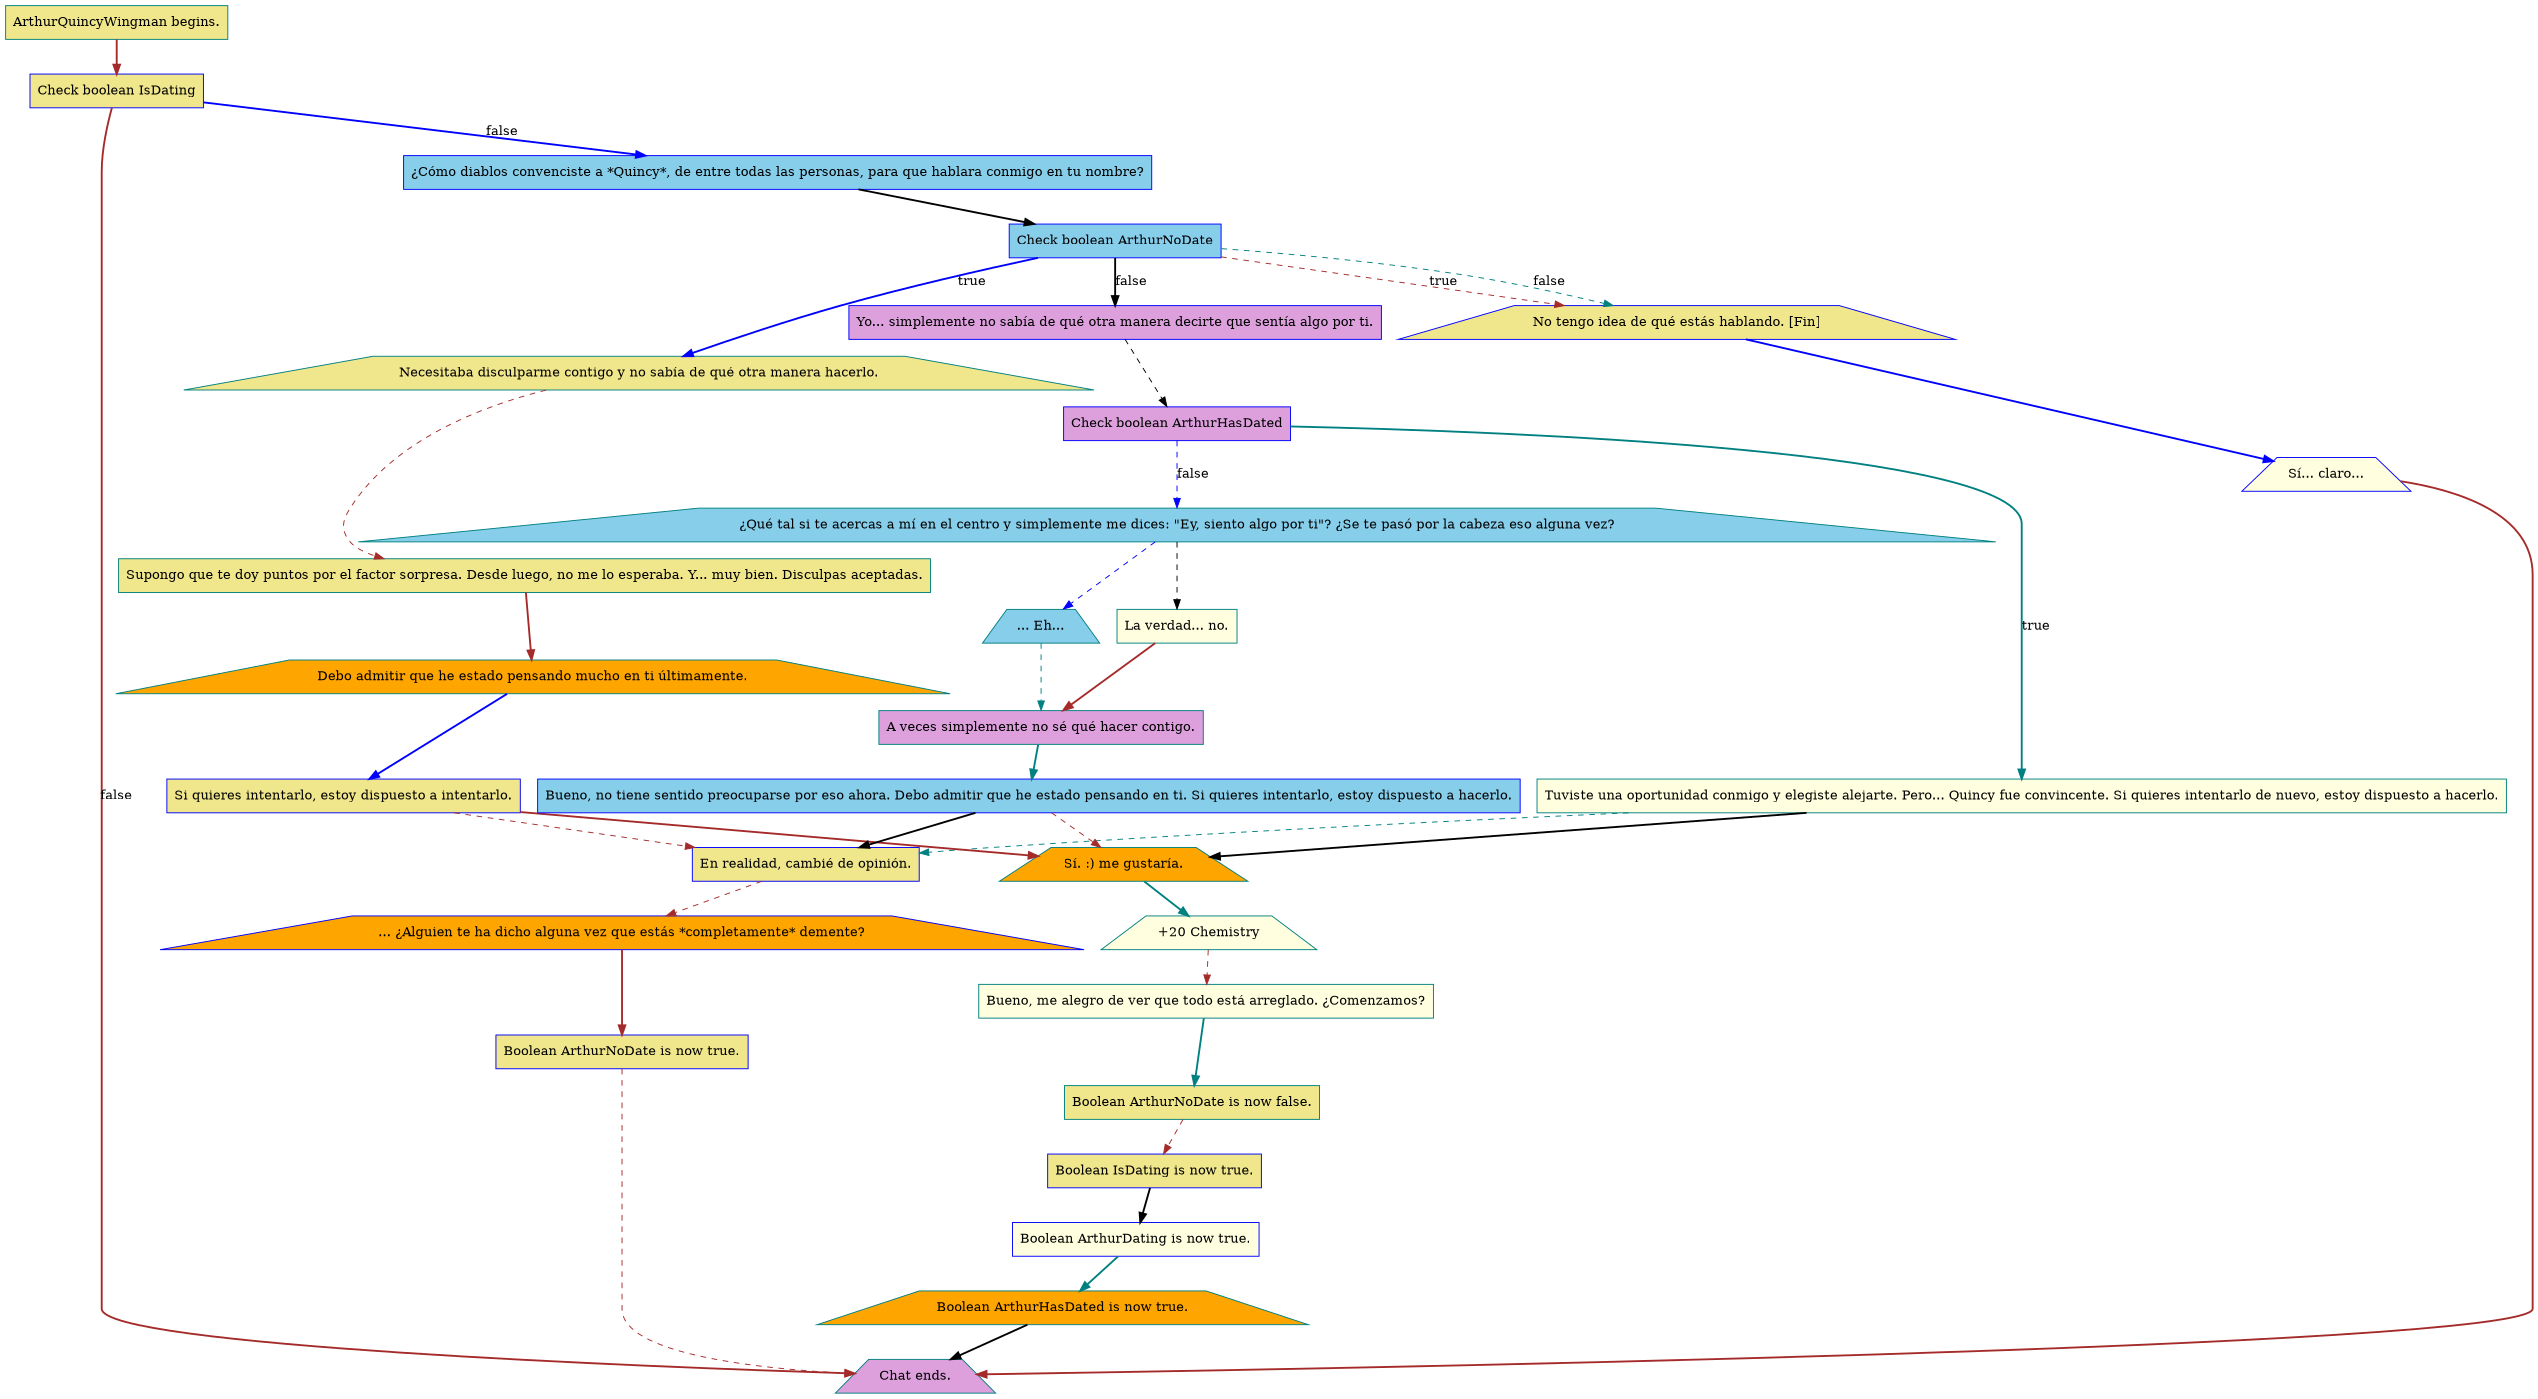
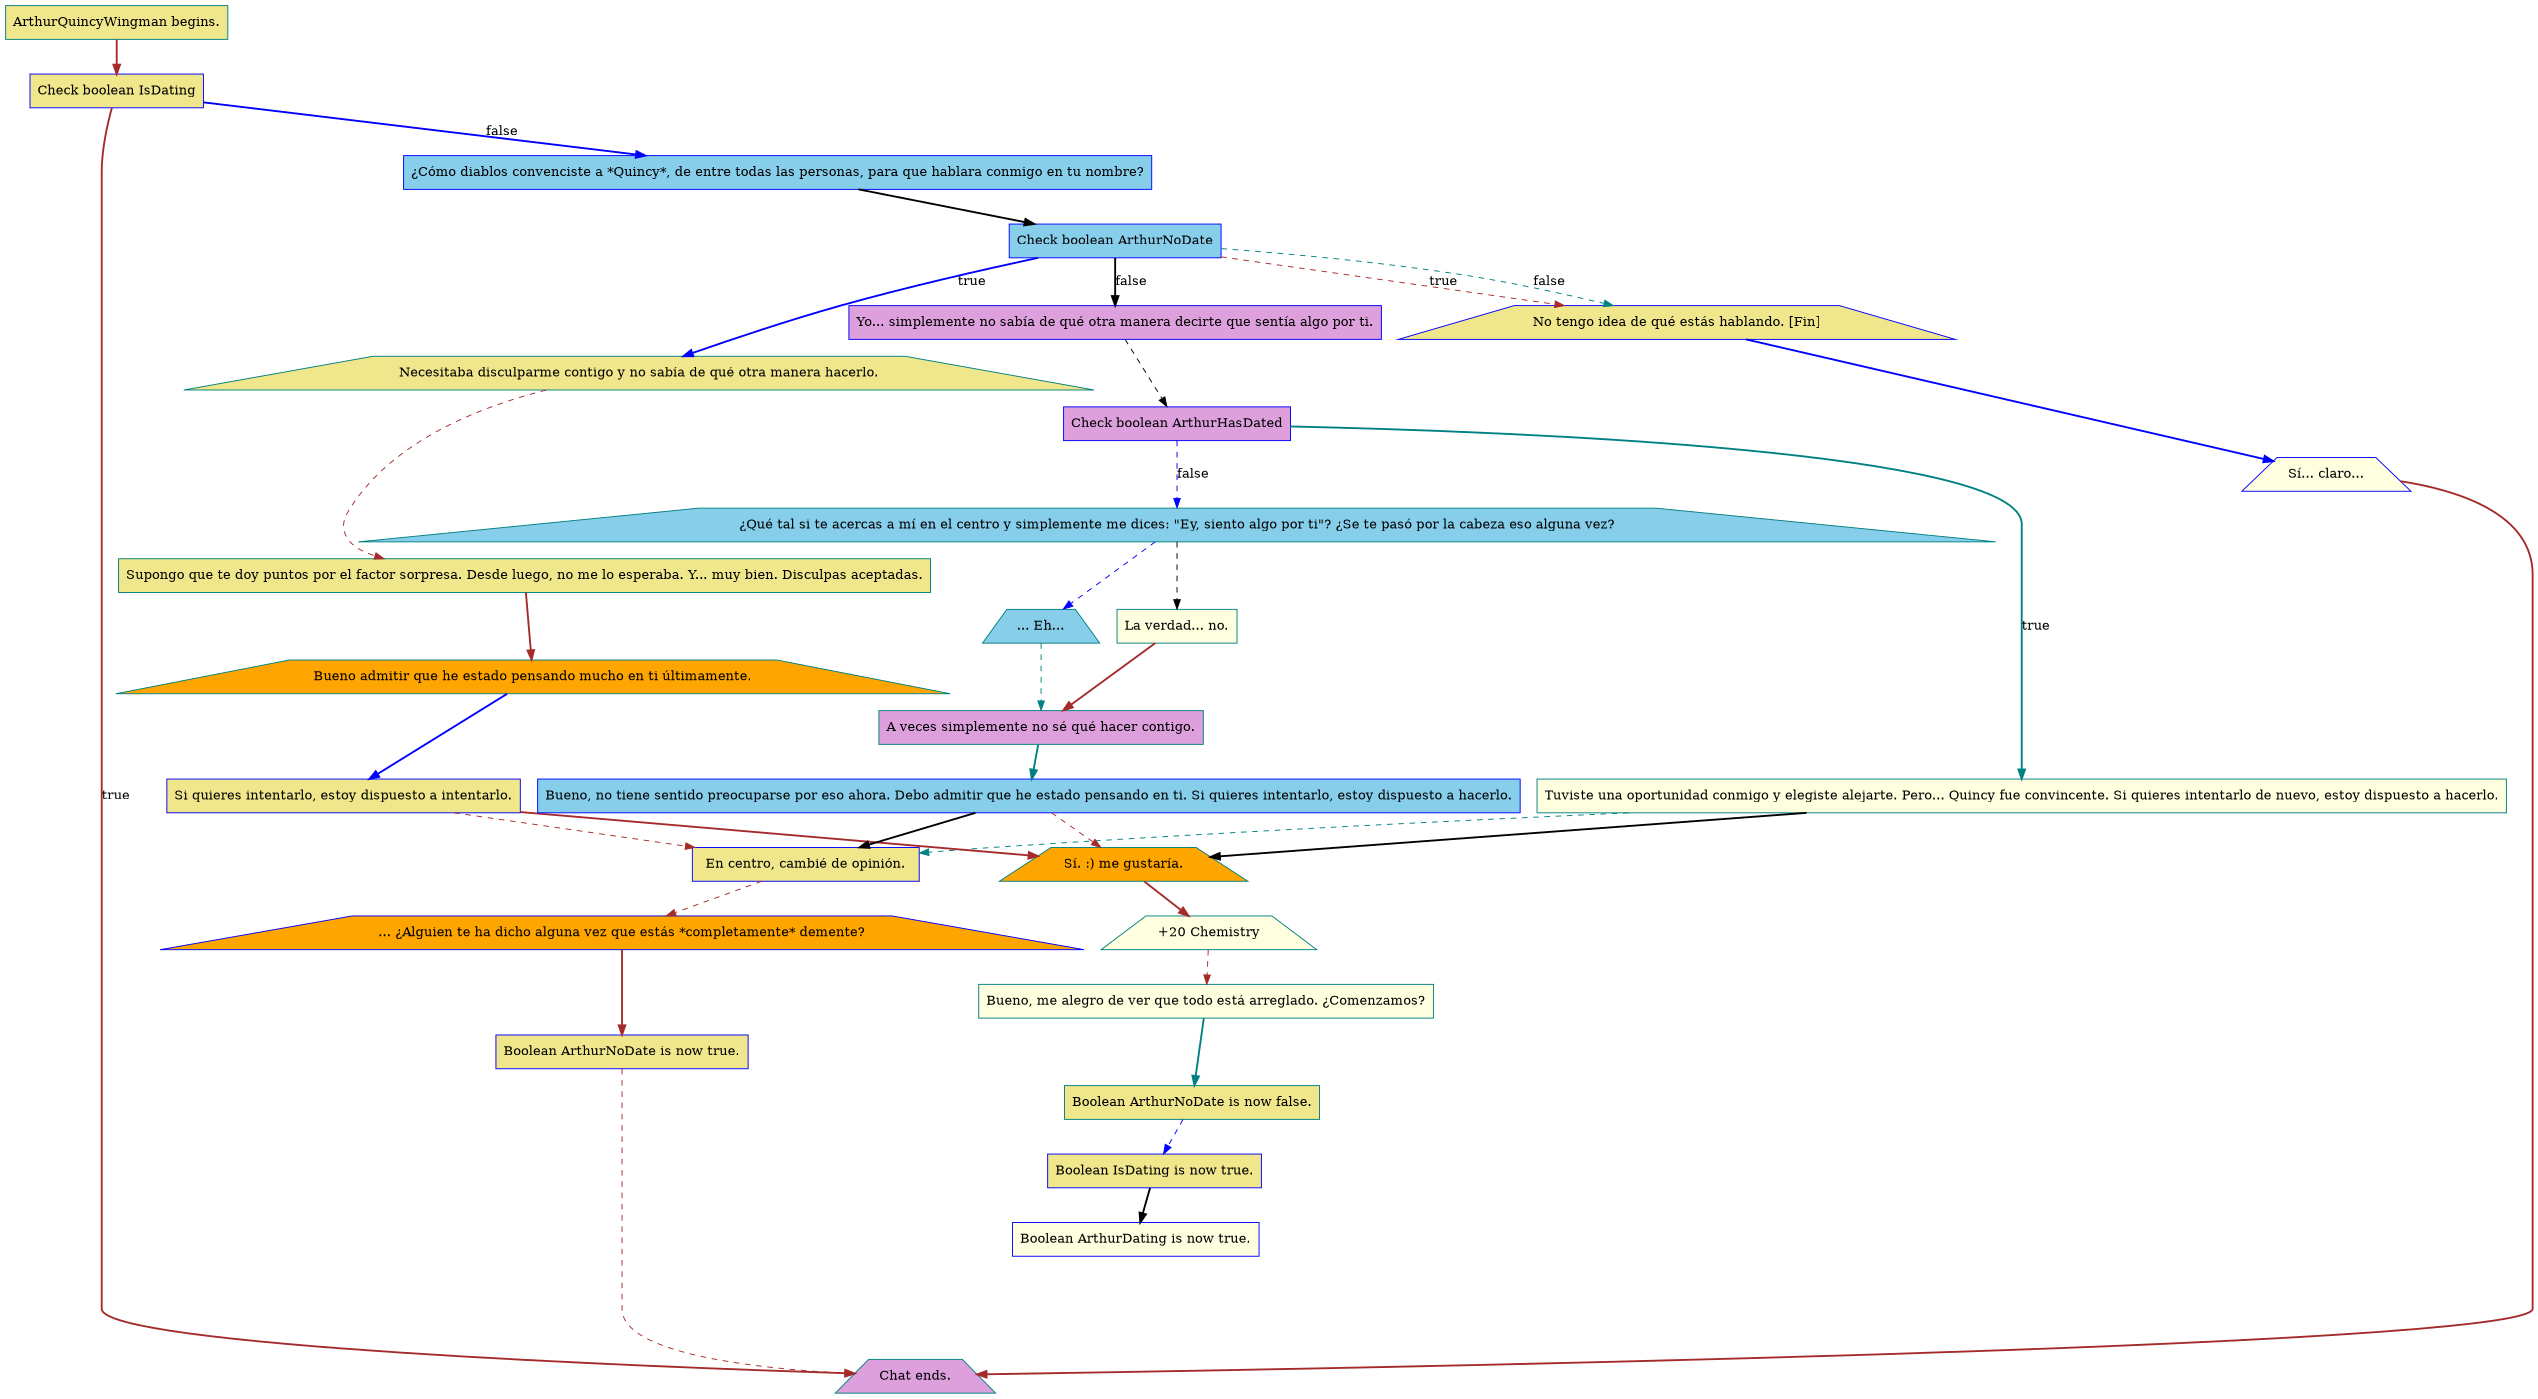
(533, 677) -> (533, 677)
(116, 796) -> (116, 796)
(806, 864) -> (806, 864)
(1163, 896) -> (1163, 896)
(1176, 1133) -> (1176, 1133)
(1063, 1308) -> none
